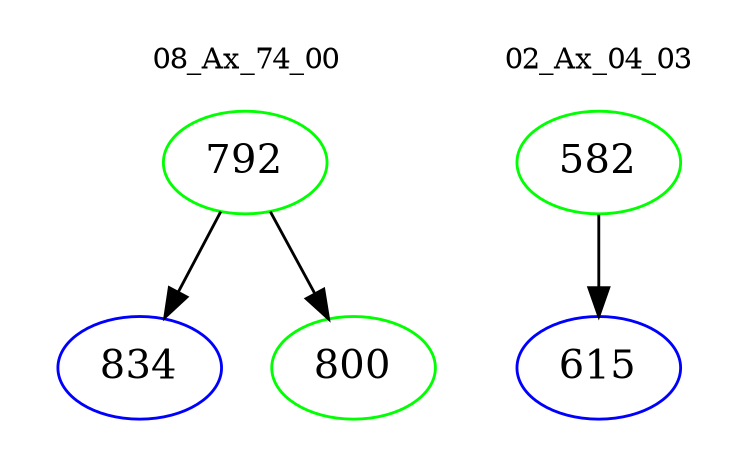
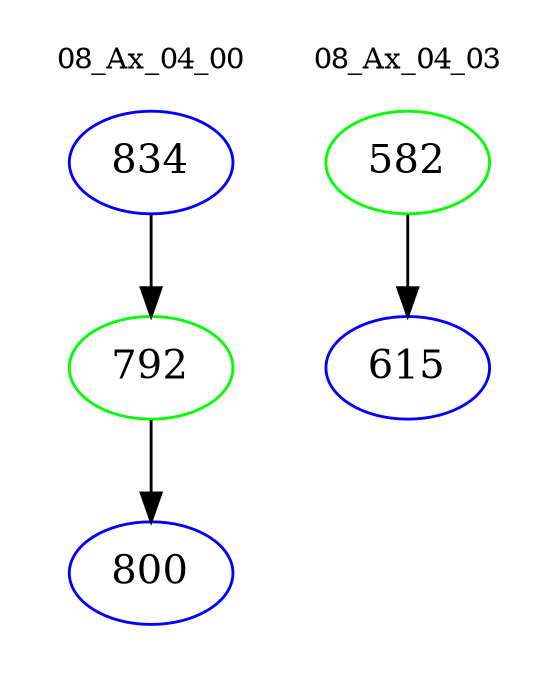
(247, 61) -> (151, 61)
(599, 61) -> (408, 61)
(200, 252) -> (151, 251)
(354, 368) -> (151, 573)
